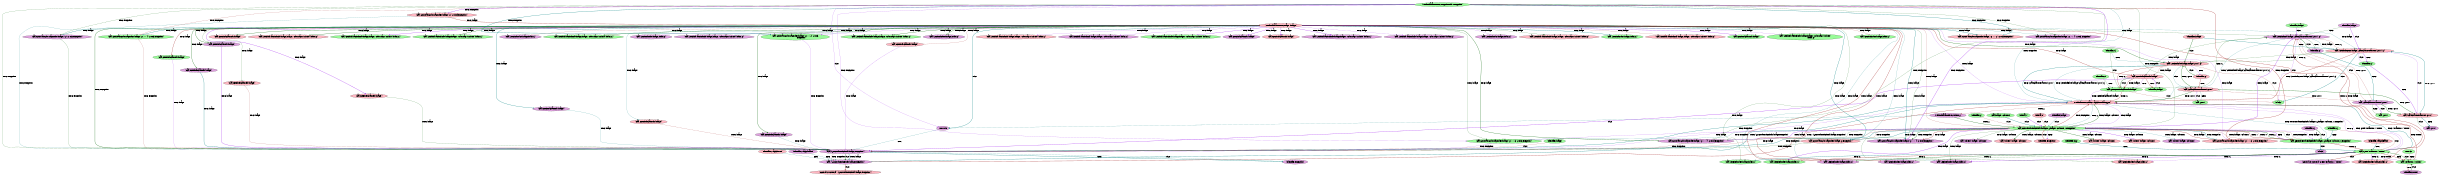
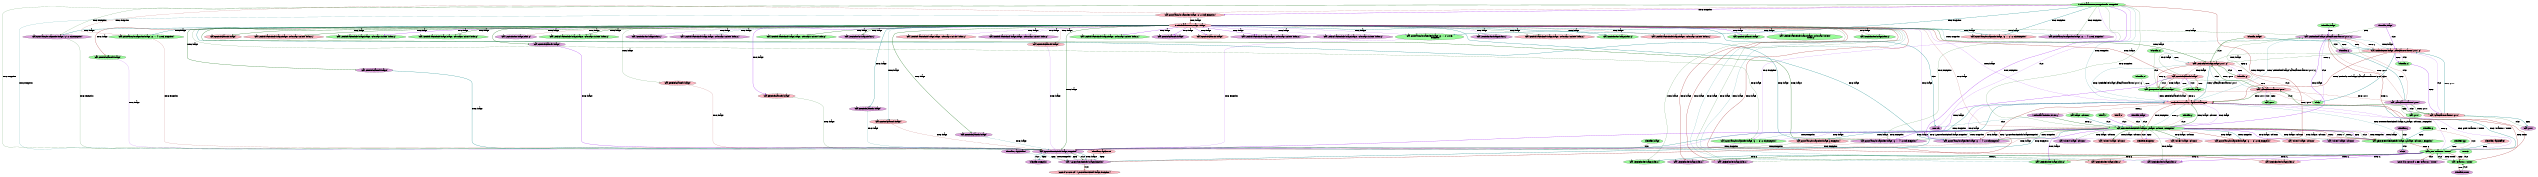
(2347, 37) -> (1953, 37)
(102, 90) -> (1071, 90)
(896, 139) -> (1072, 157)
(2412, 157) -> (2466, 157)
